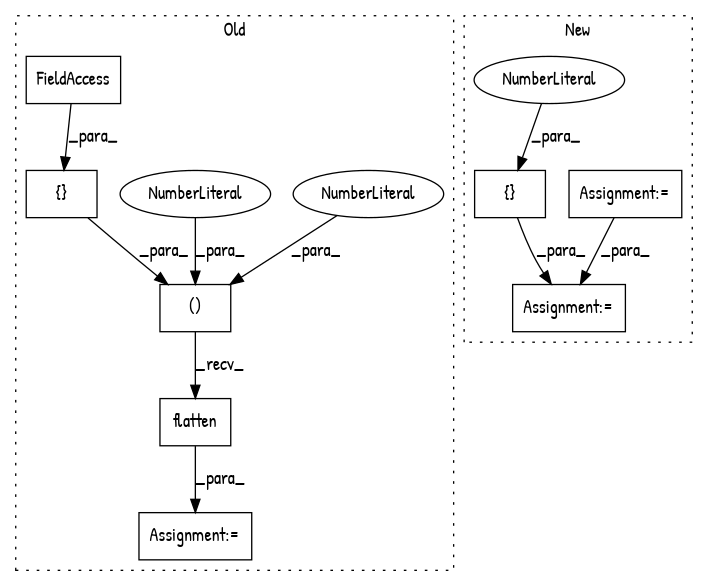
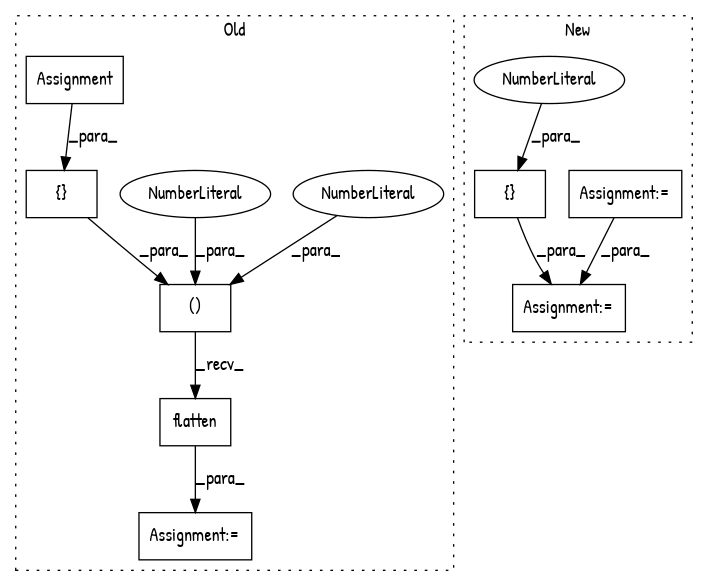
(73, 80) -> (75, 80)
